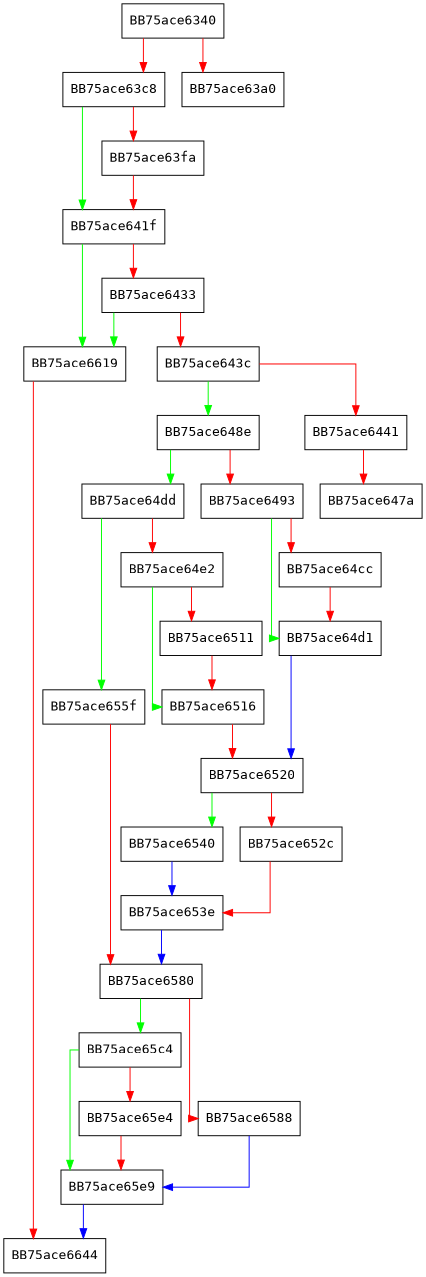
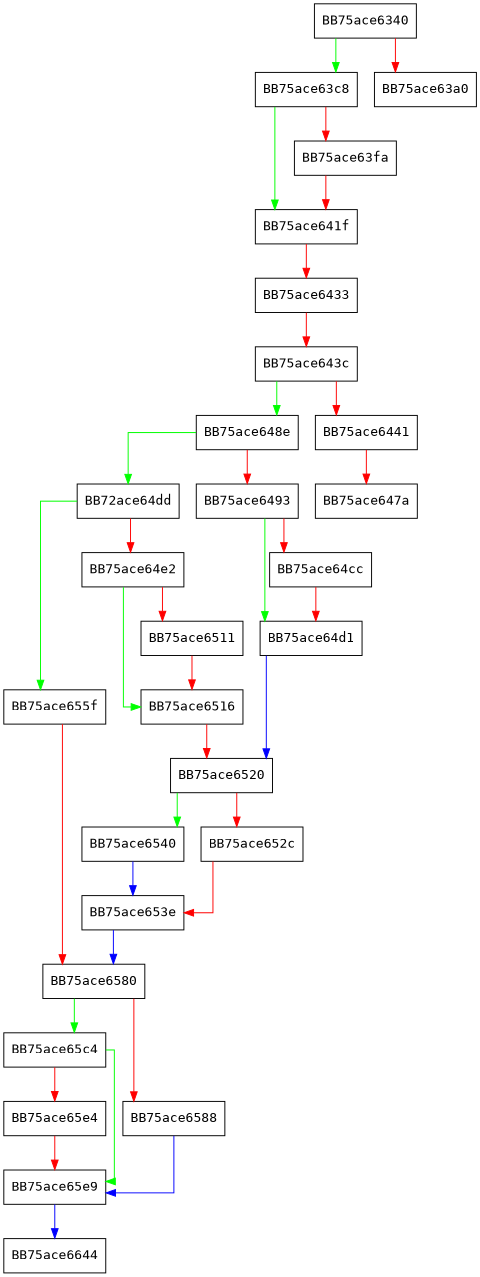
(143, 50) -> (336, 50)
(75, 364) -> none
(133, 501) -> (128, 501)
